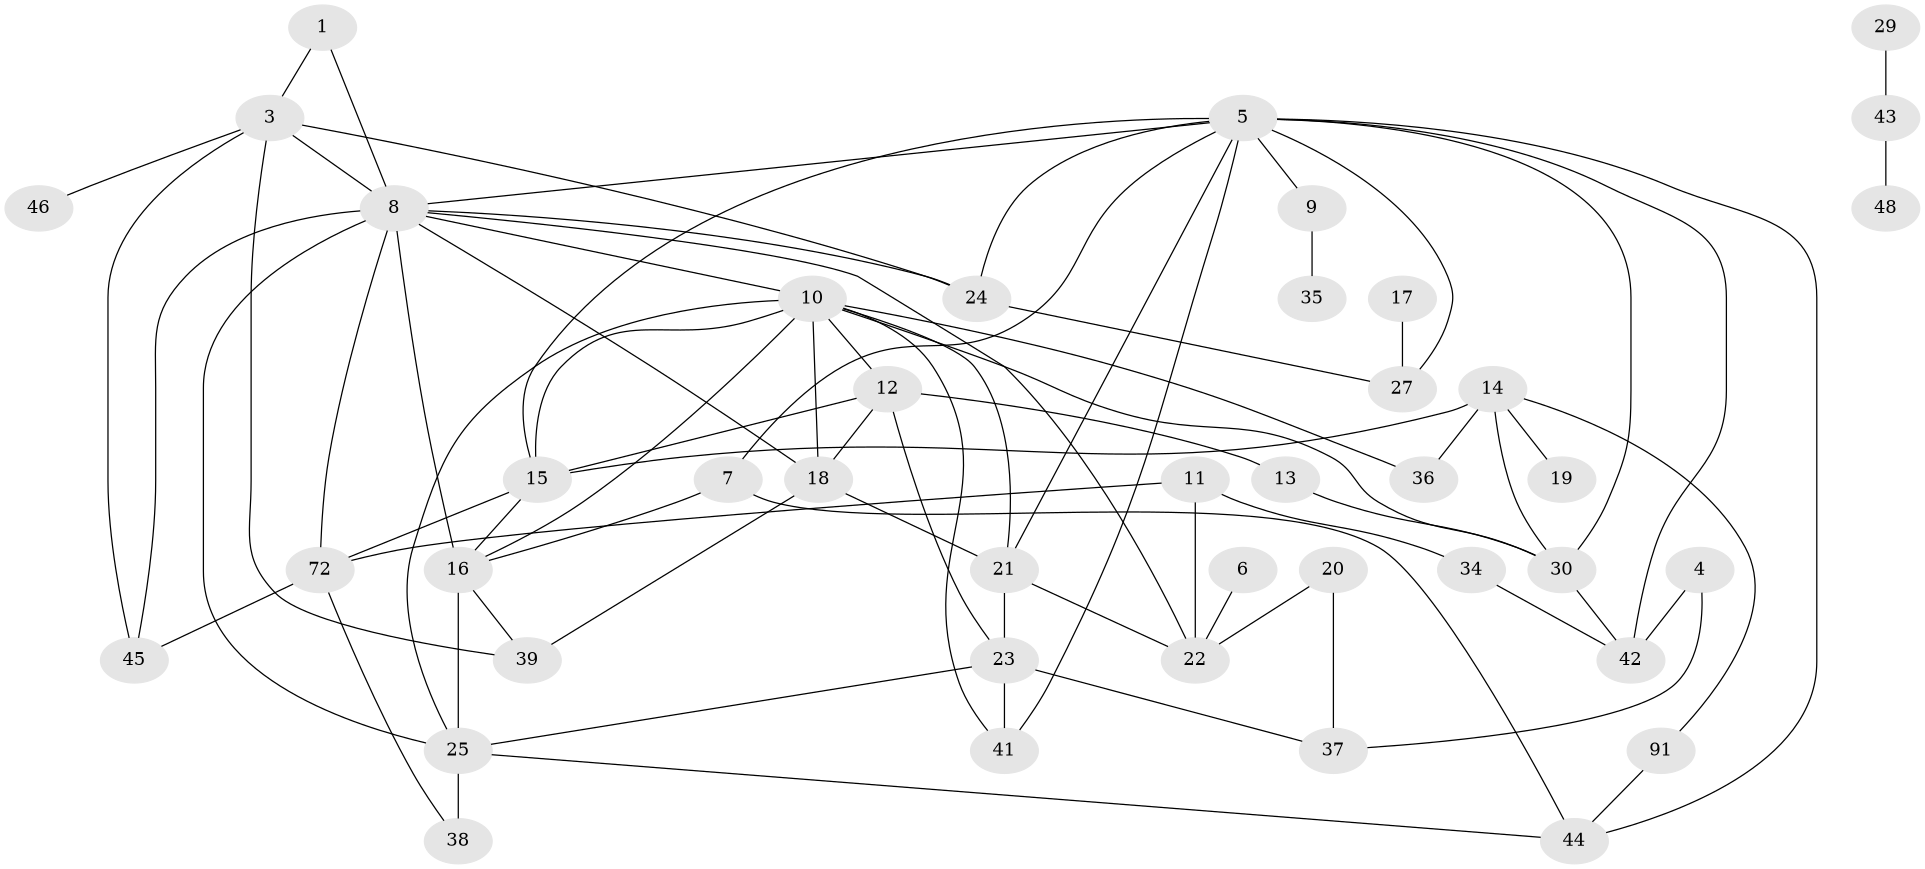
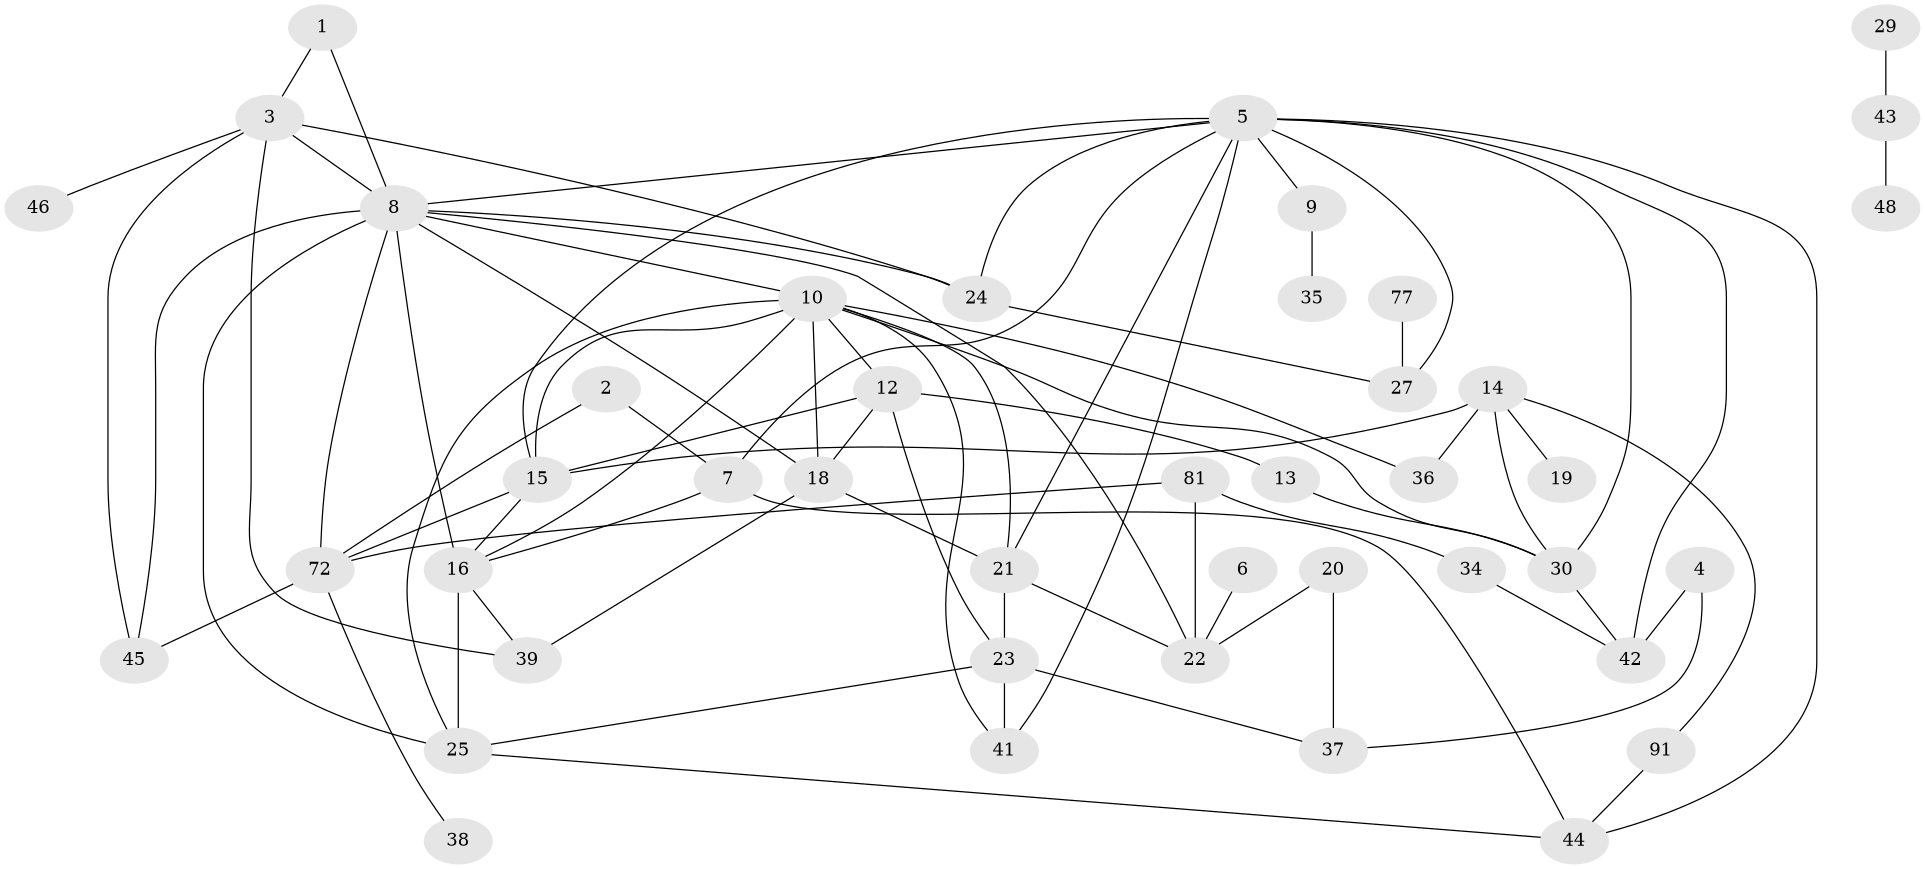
(1402, 299) -> (1402, 299)
none -> (606, 389)
(1195, 480) -> (1195, 480)
(458, 796) -> none
